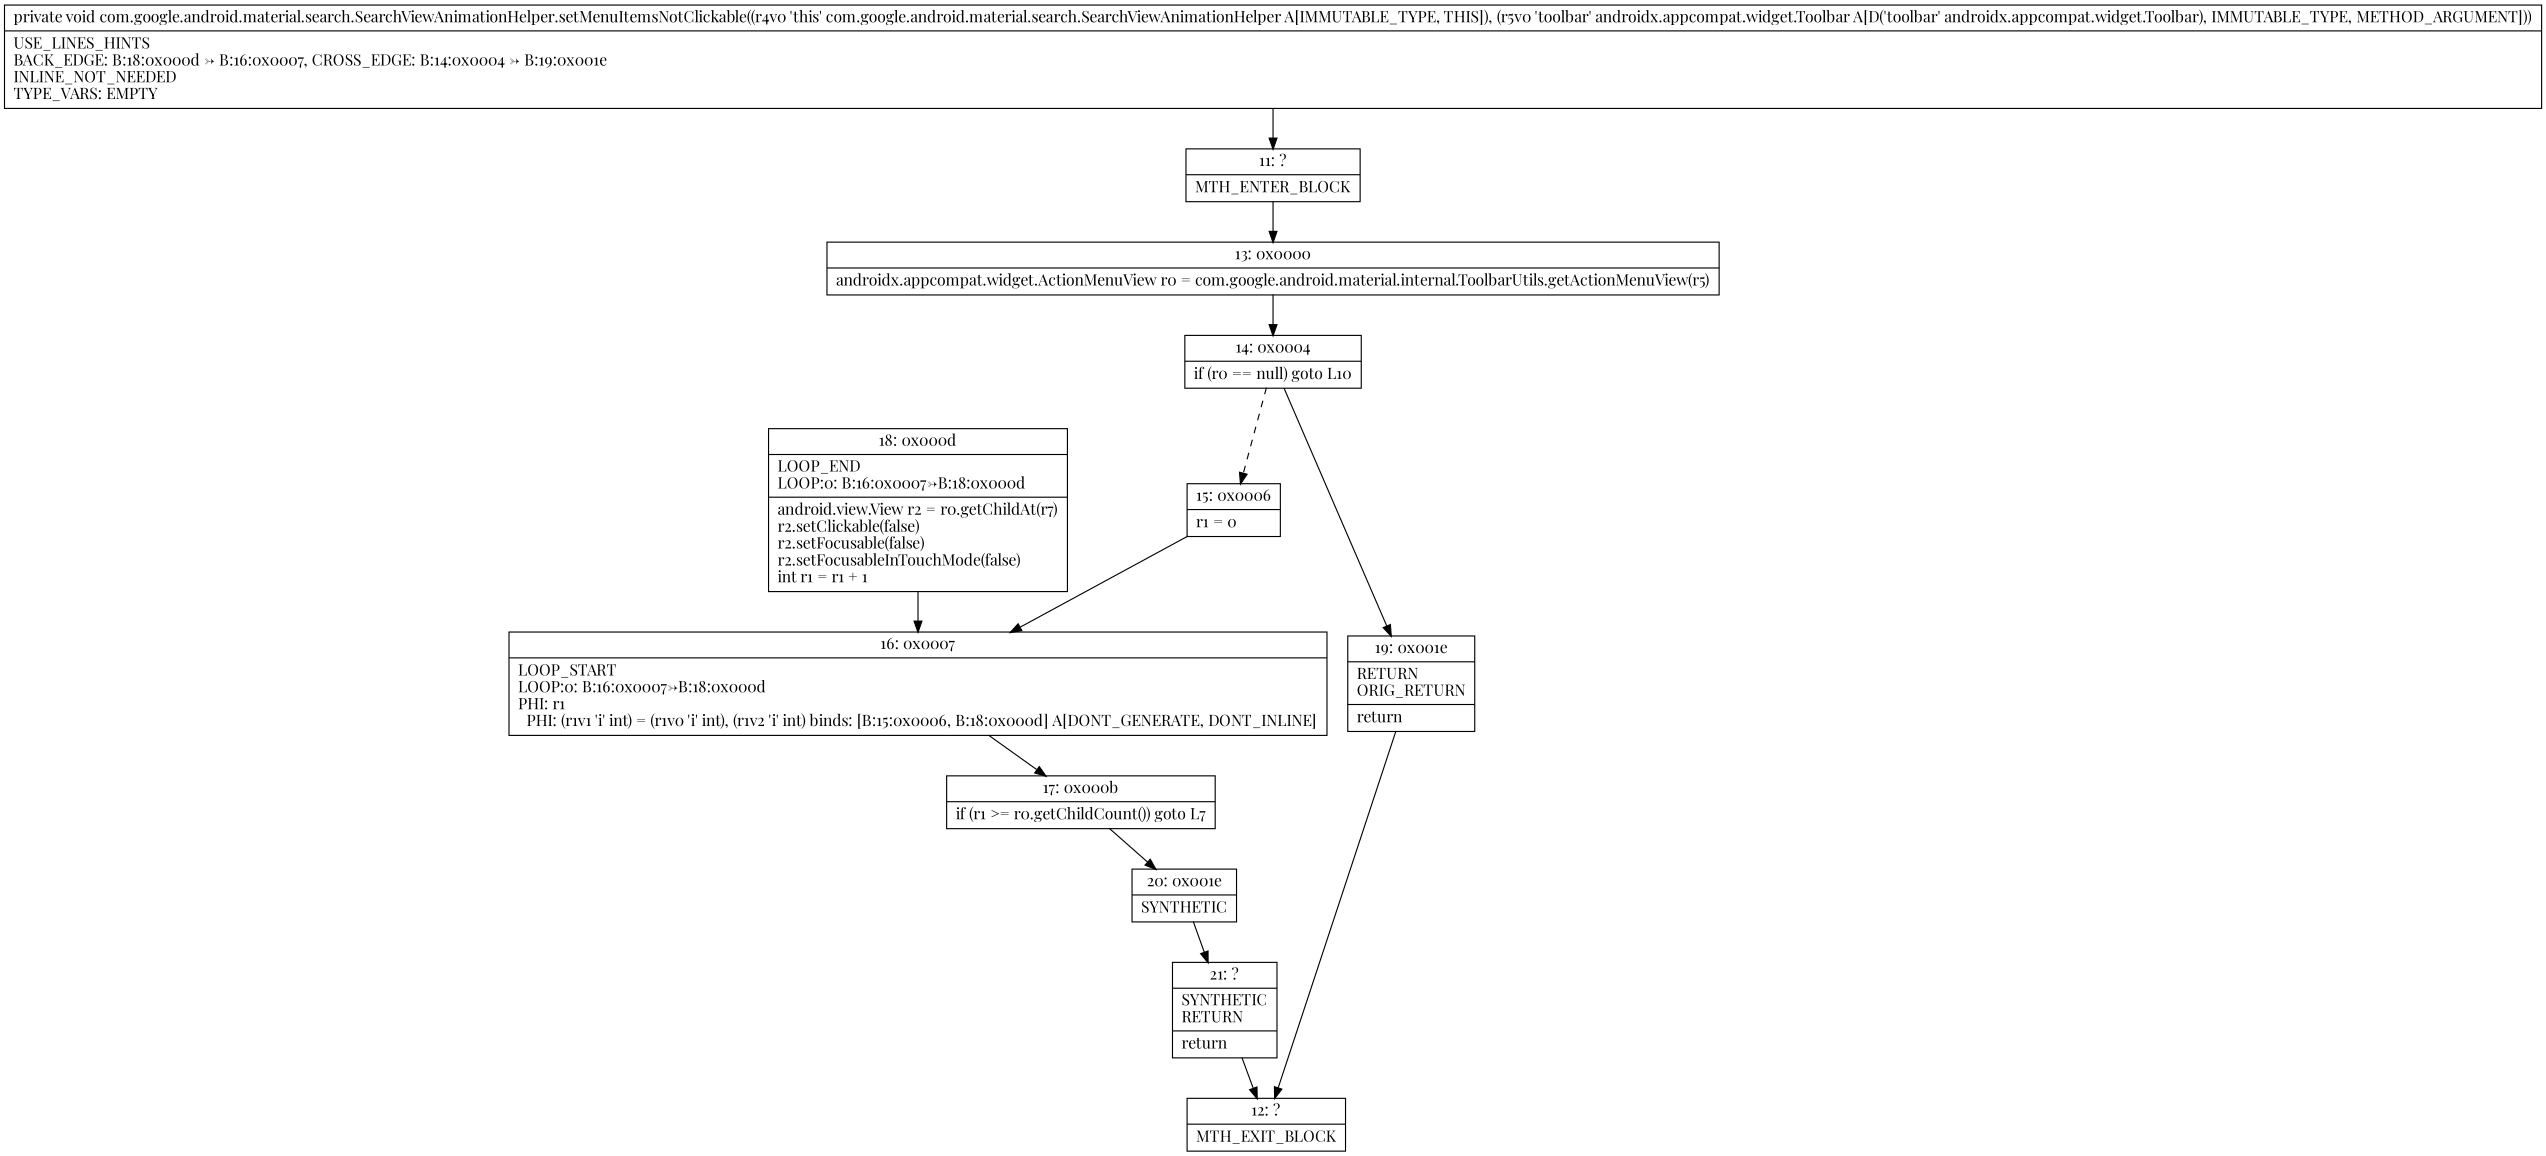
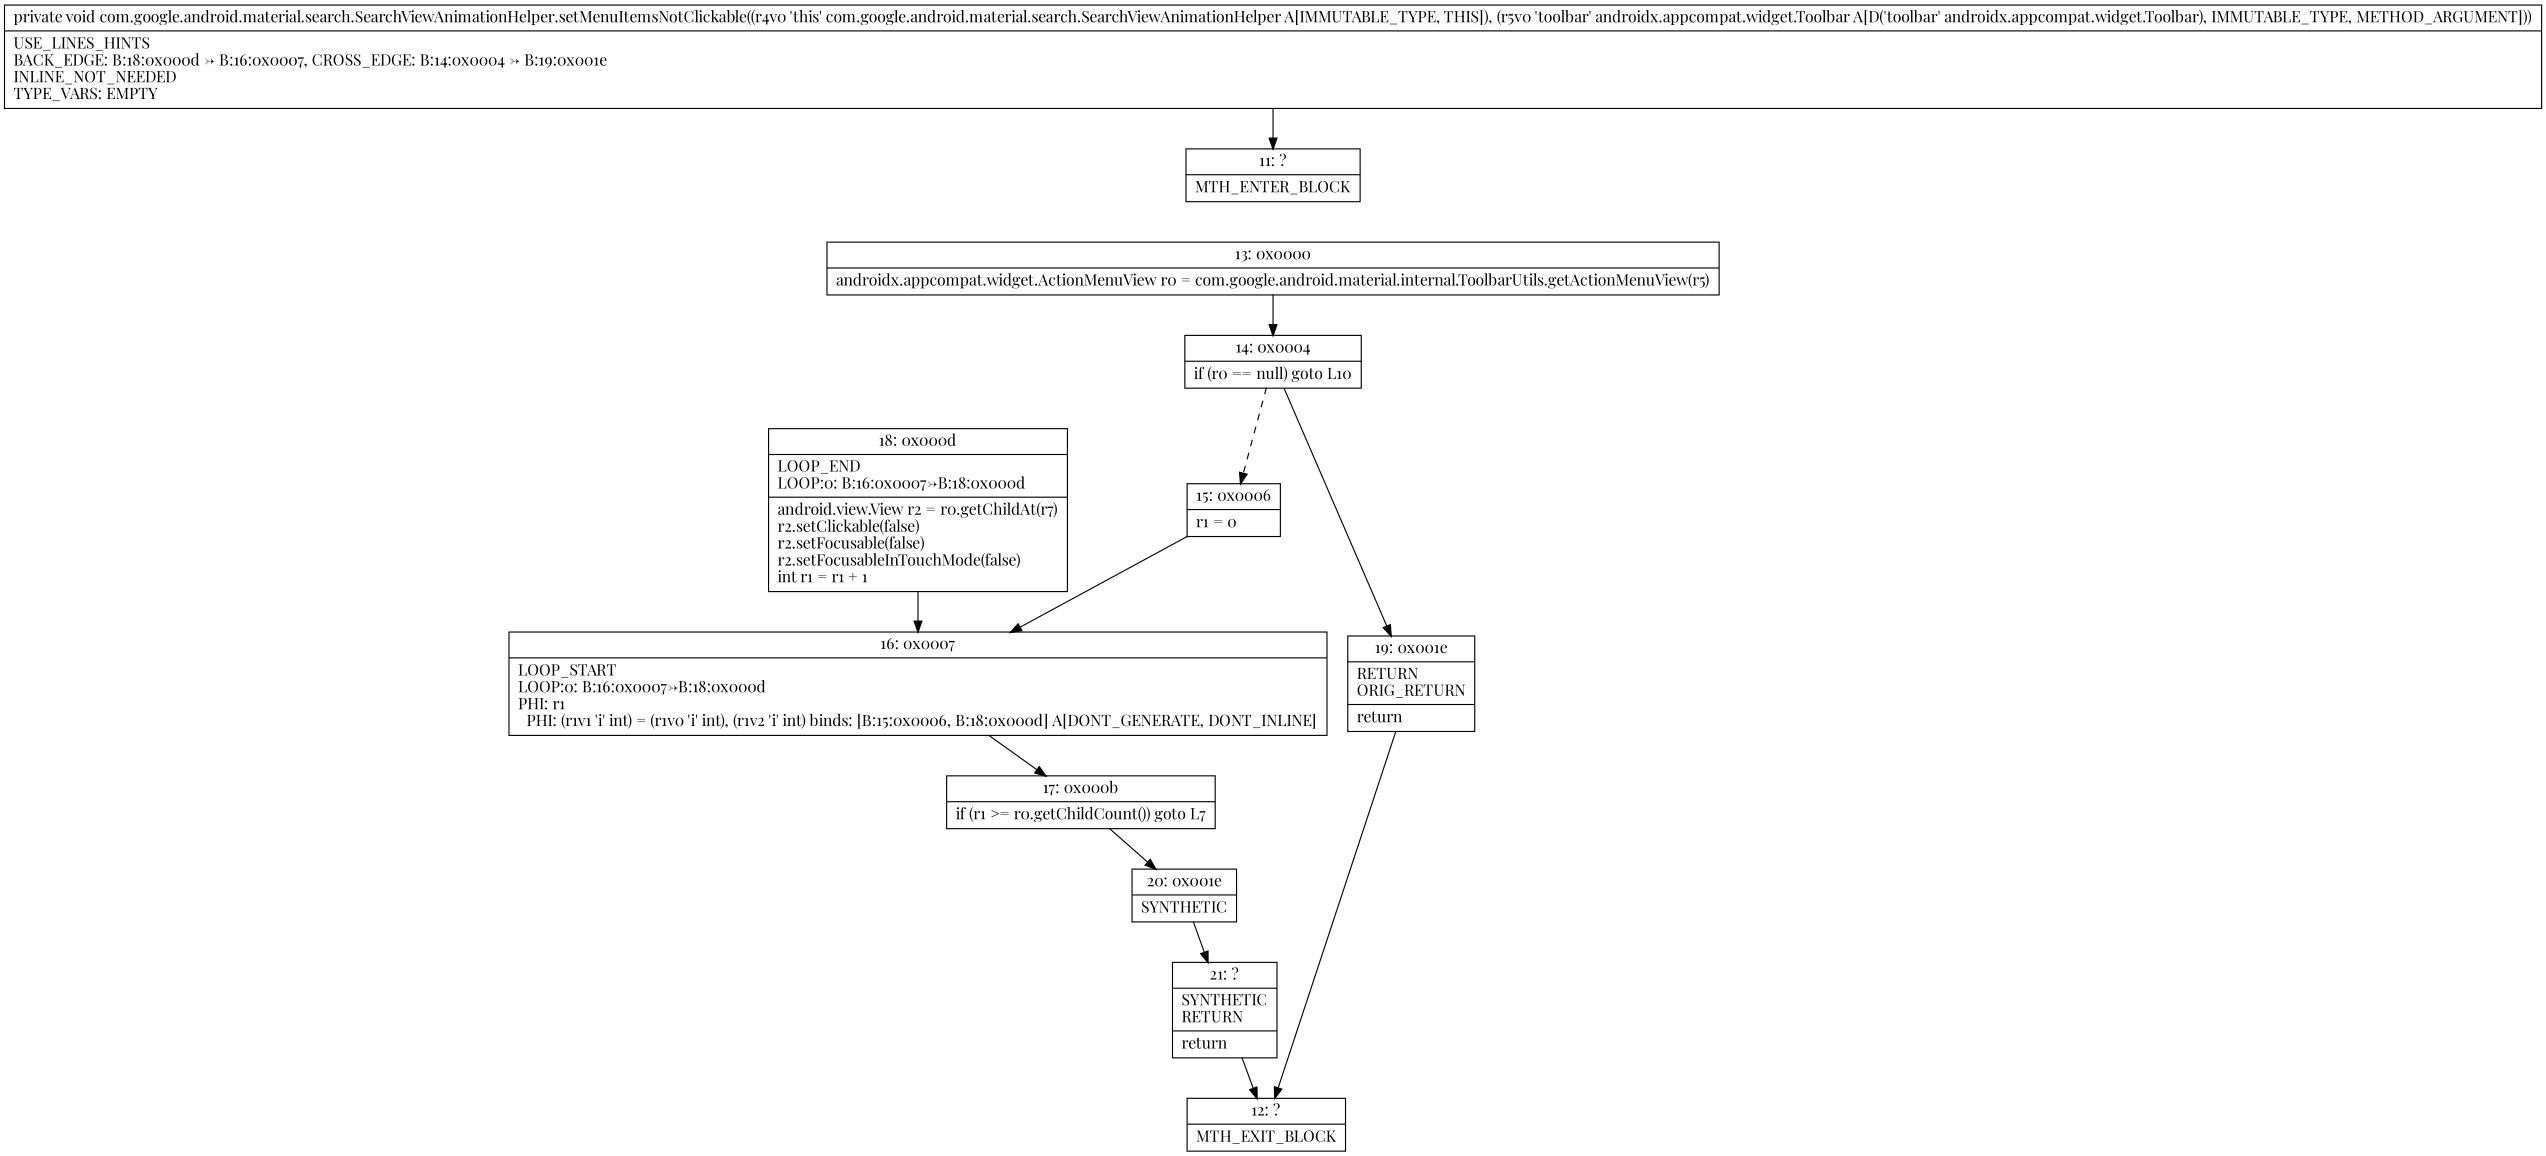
(1273, 216) -> none
